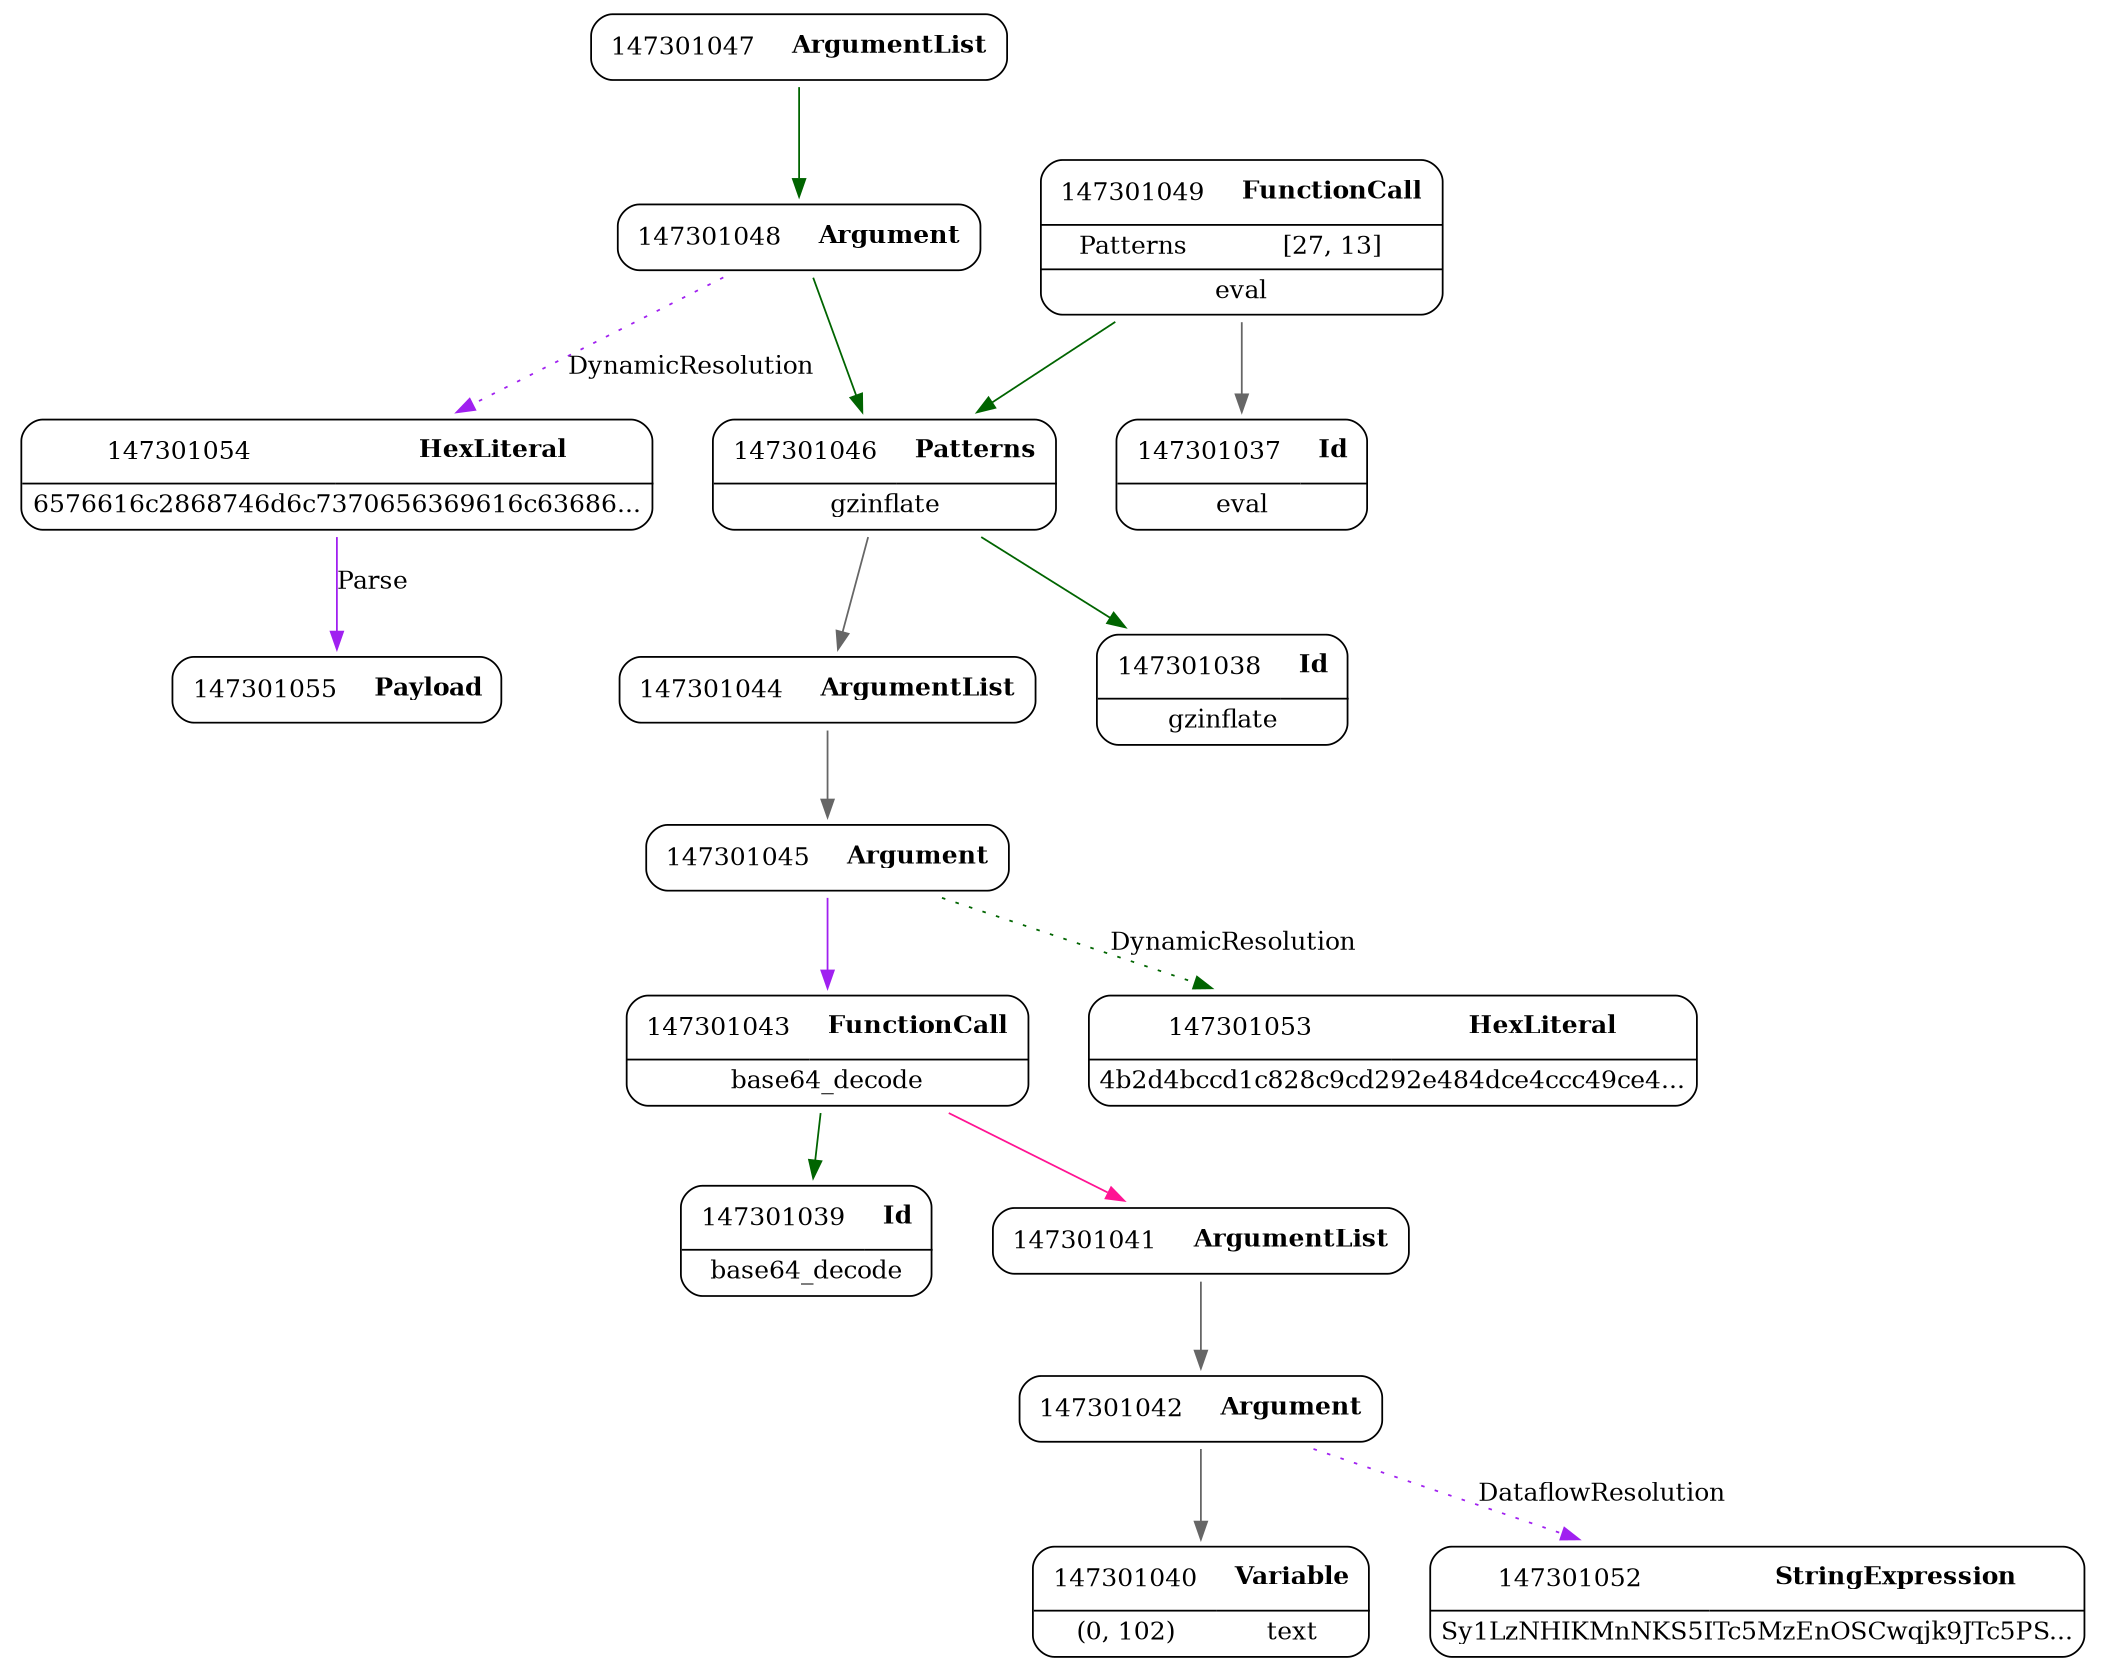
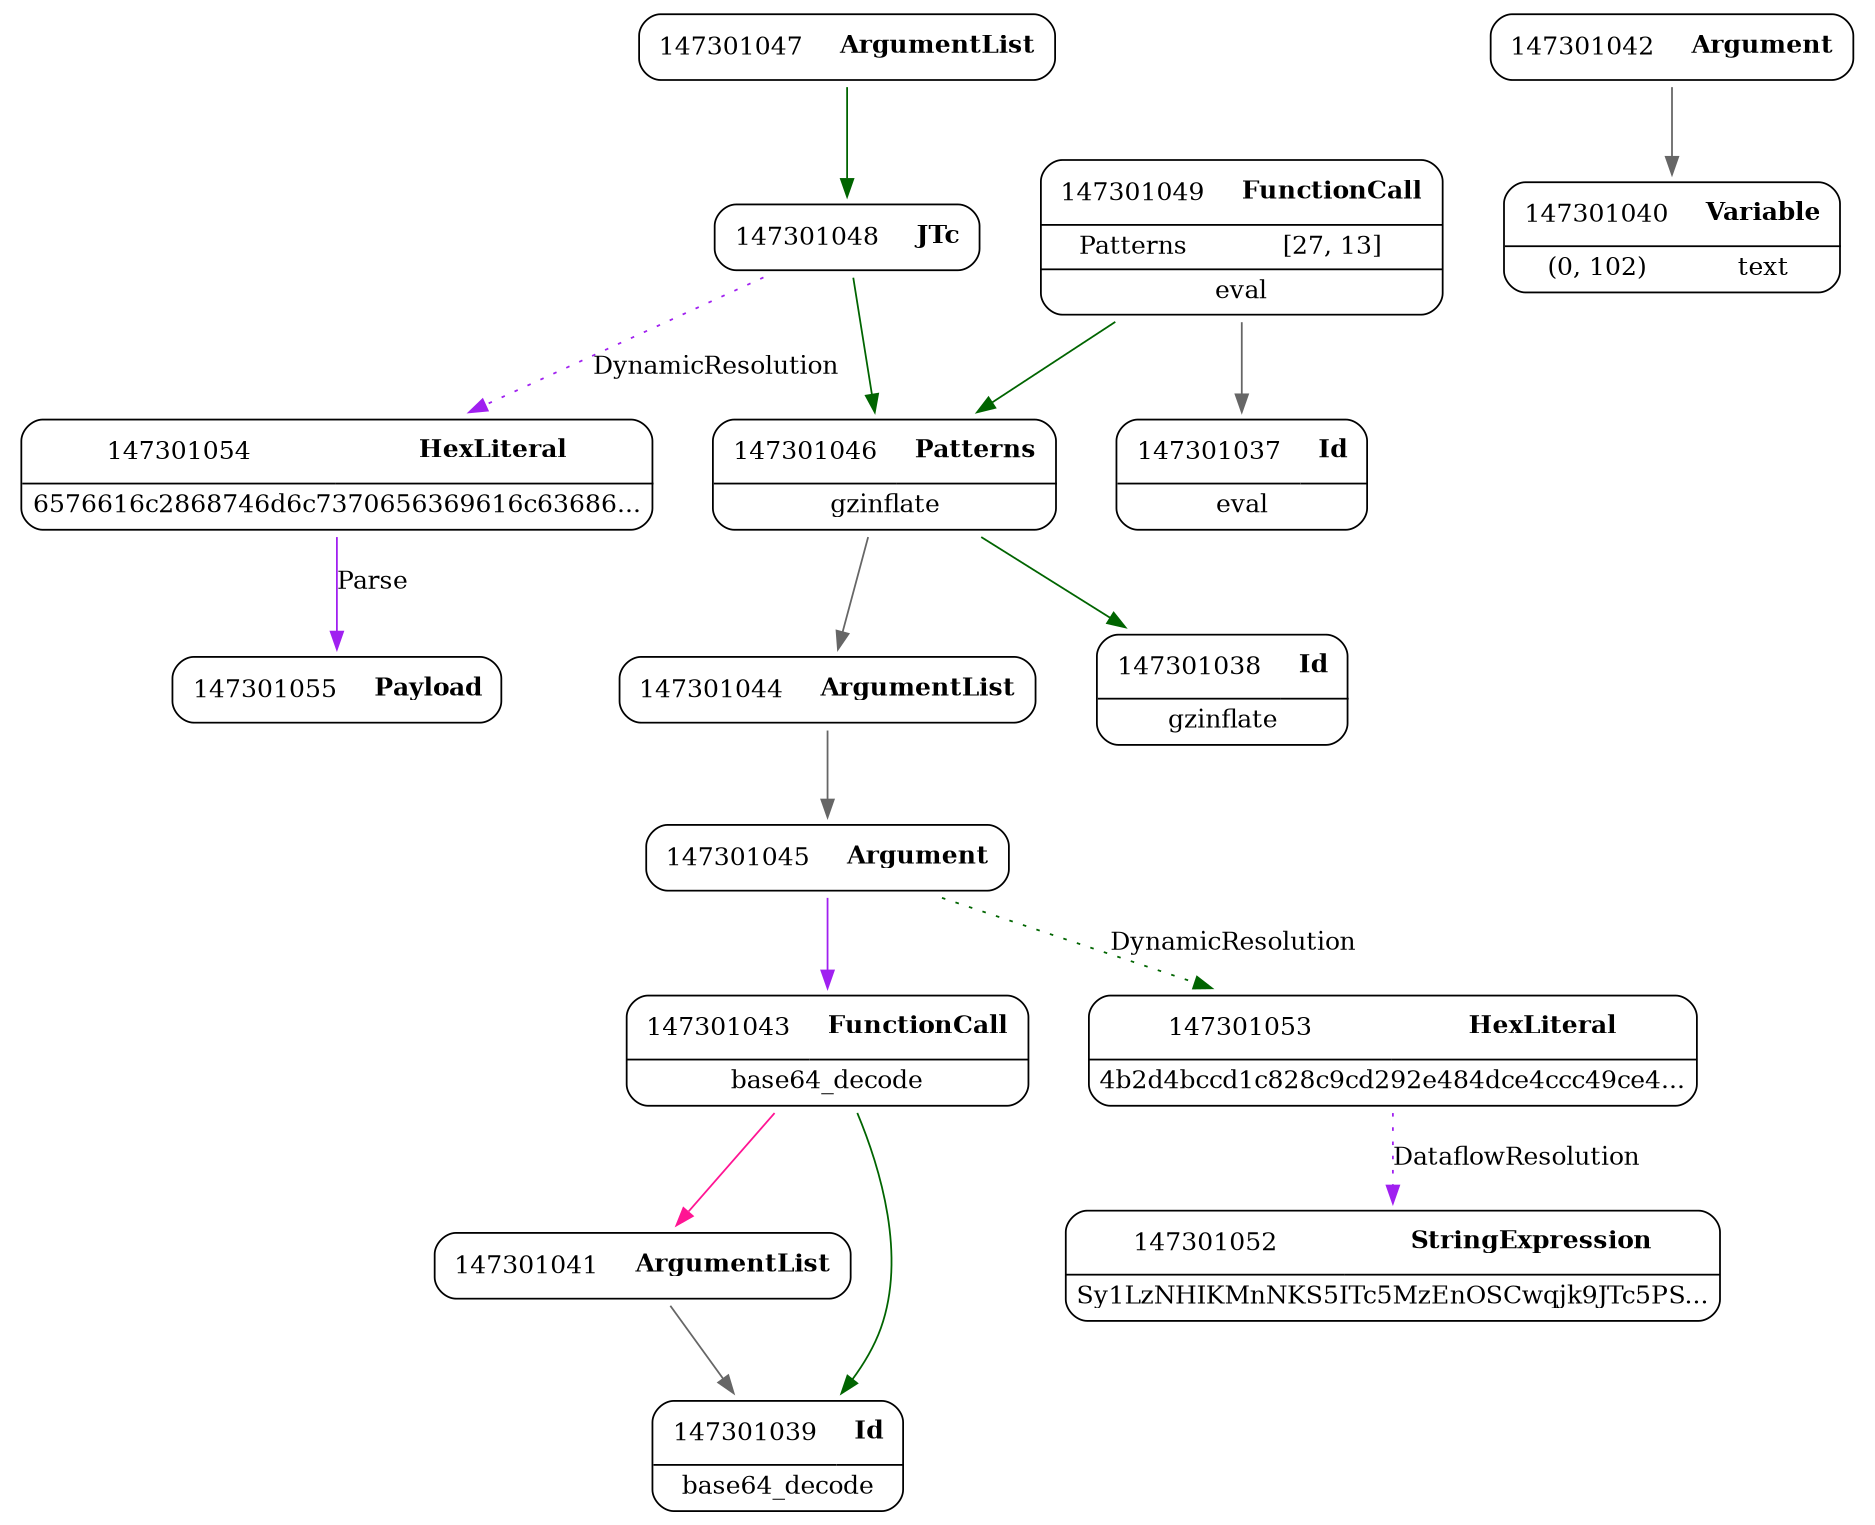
(890, 236) -> (939, 236)
(1201, 1316) -> (697, 1342)
(1438, 1491) -> (1393, 1149)
